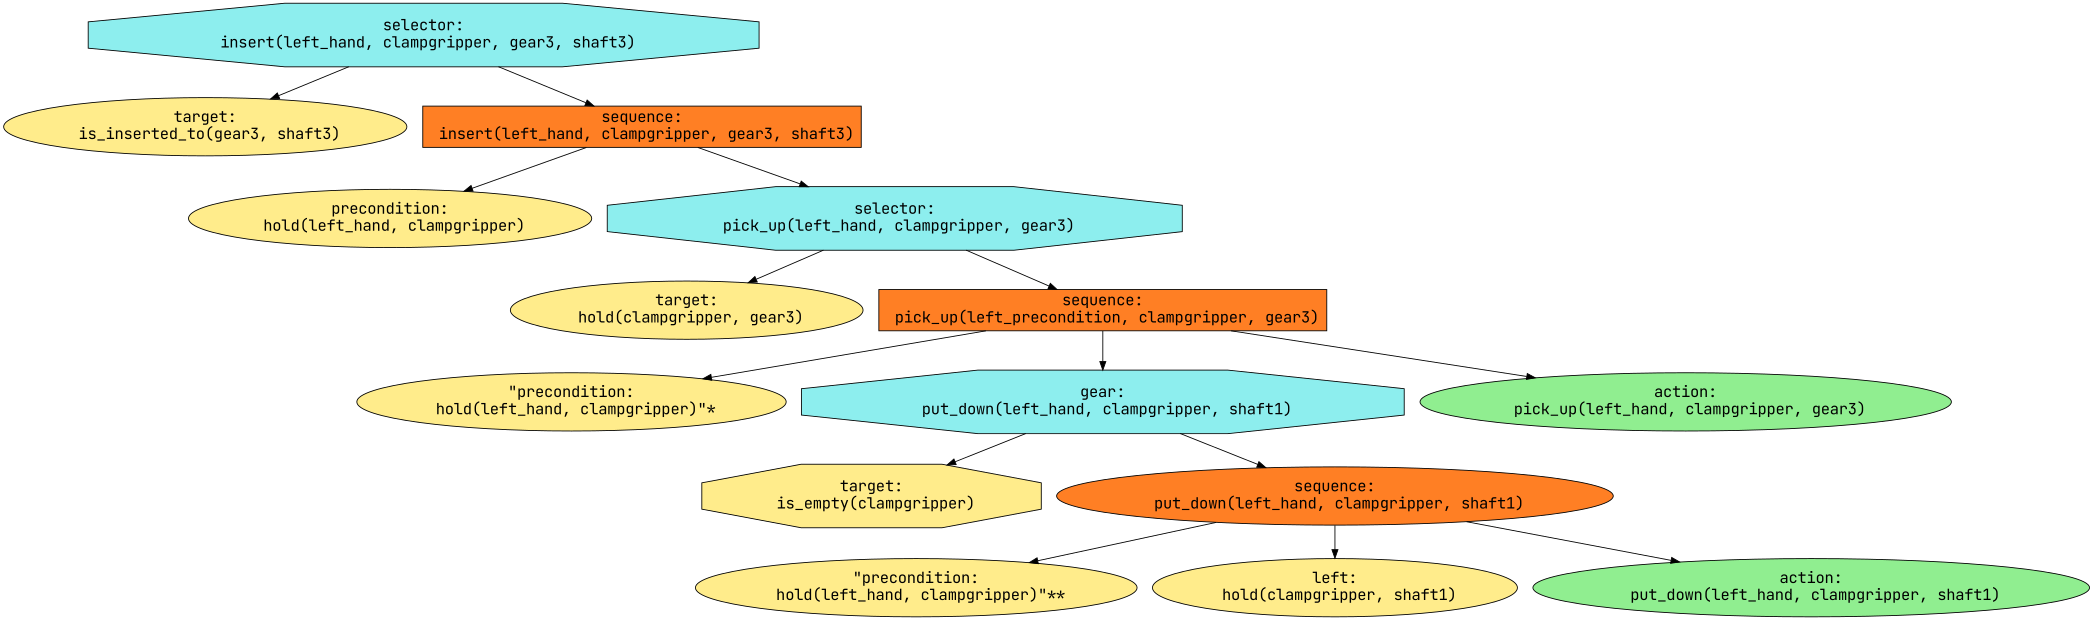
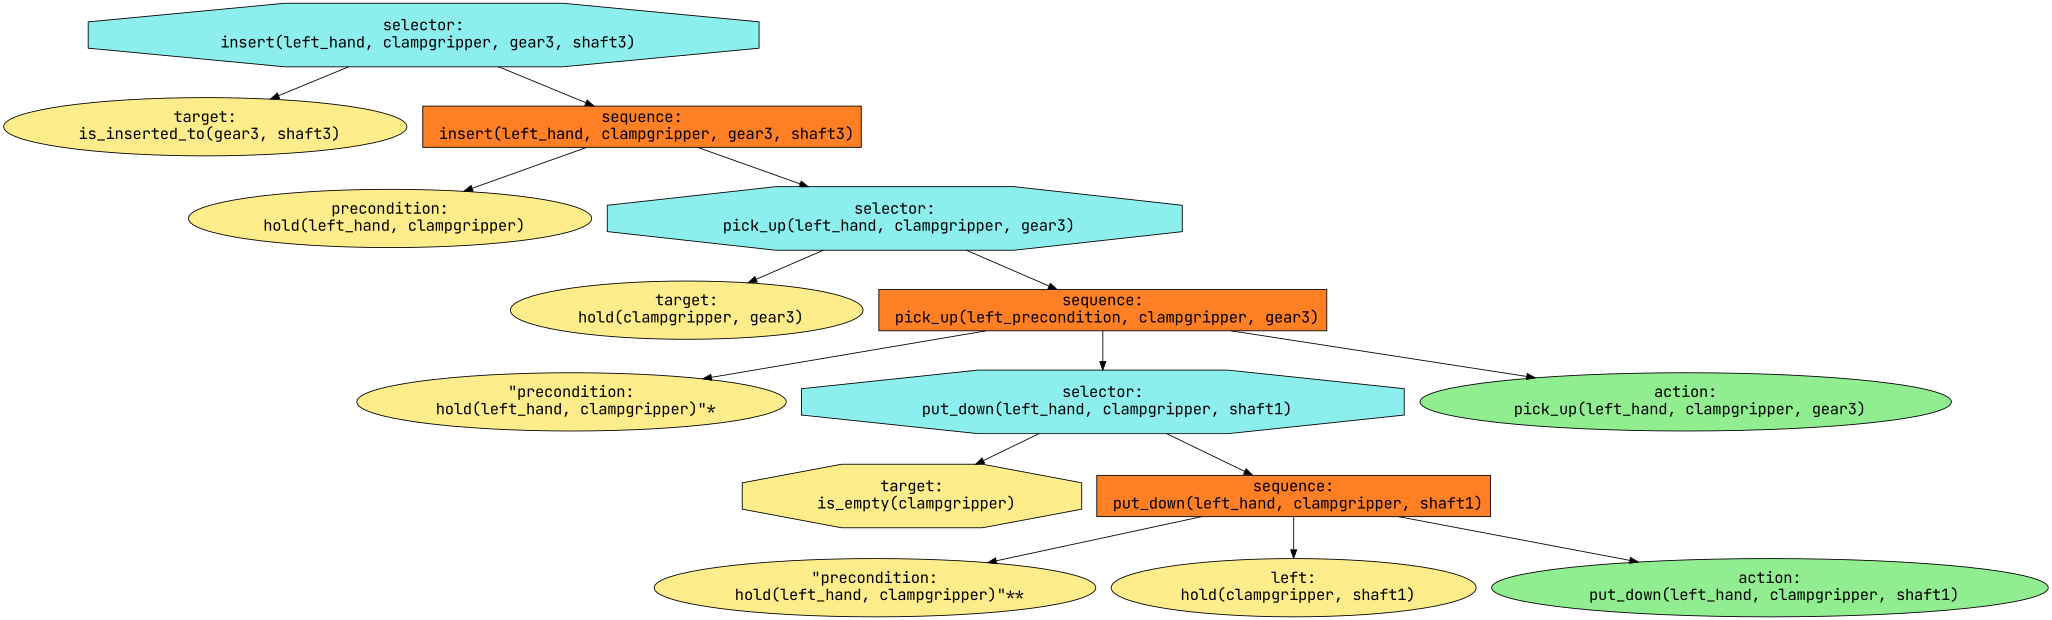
(1103, 402) -> (1103, 402)
(1335, 496) -> (1294, 496)
